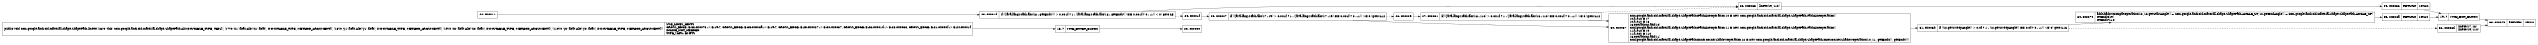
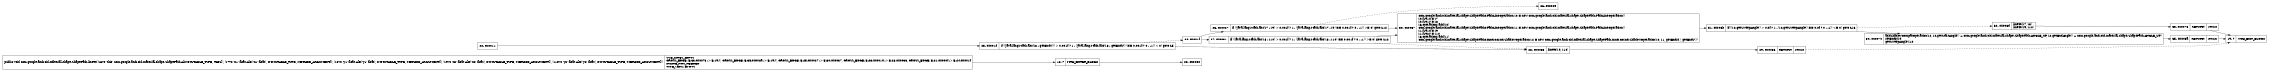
(2431, 12) -> (2017, 48)
(1416, 16) -> (1204, 40)
(2106, 20) -> (1900, 42)
(2482, 20) -> (2219, 33)
